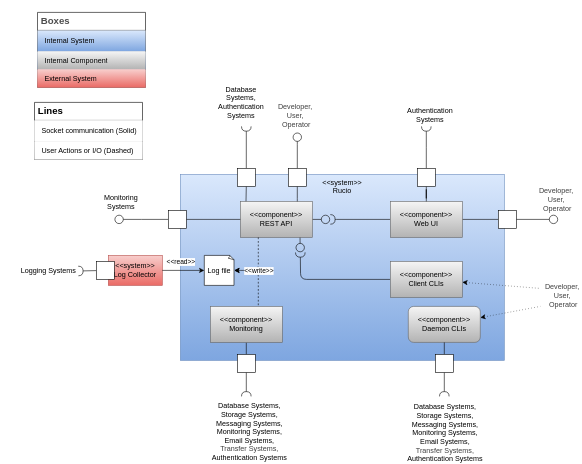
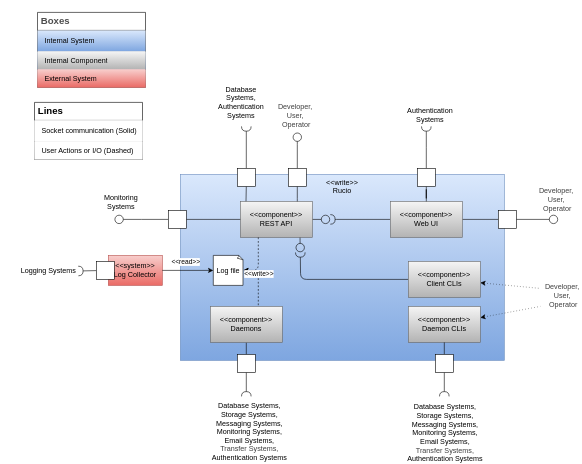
(342, 187) -> (342, 187)
(219, 270) -> (228, 270)
(426, 279) -> (444, 279)
(246, 324) -> (246, 324)
(444, 324) -> (444, 324)
